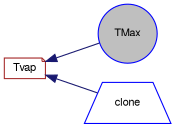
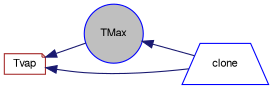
none -> (174, 50)
